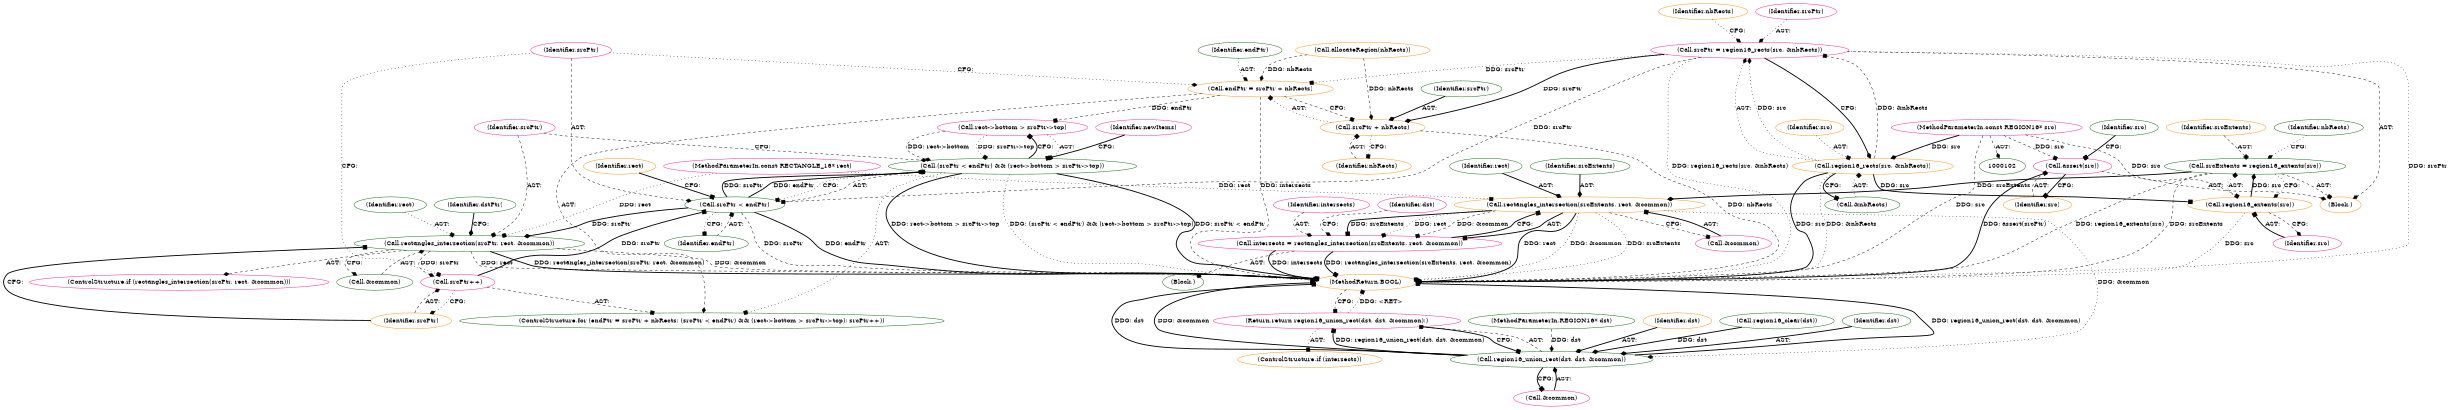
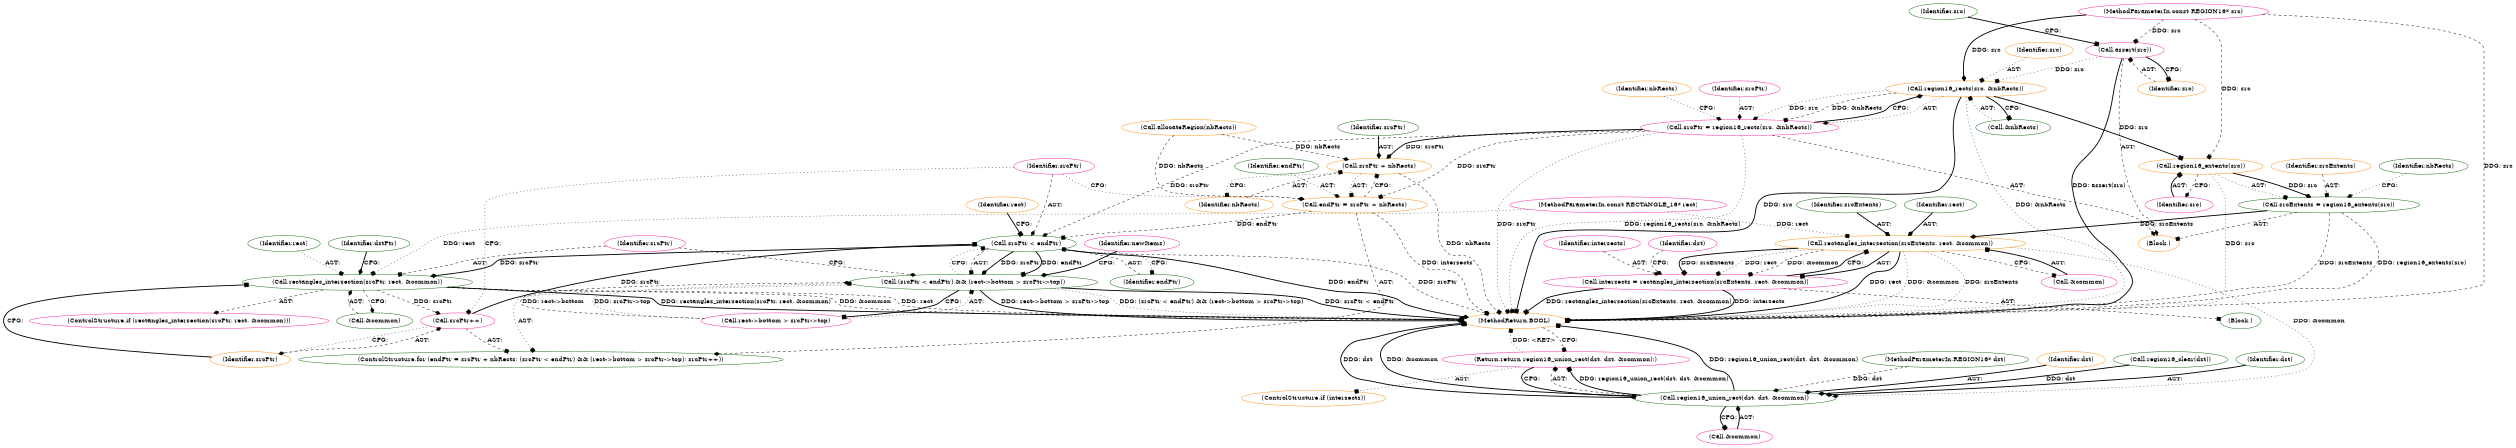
(1491, 66) -> (1510, 141)
none -> (2050, 68)
(1139, 108) -> (1189, 226)
(1088, 147) -> (1083, 267)
(2002, 166) -> none
(1256, 182) -> (1338, 140)
(2284, 183) -> none
(2015, 224) -> (2099, 186)
